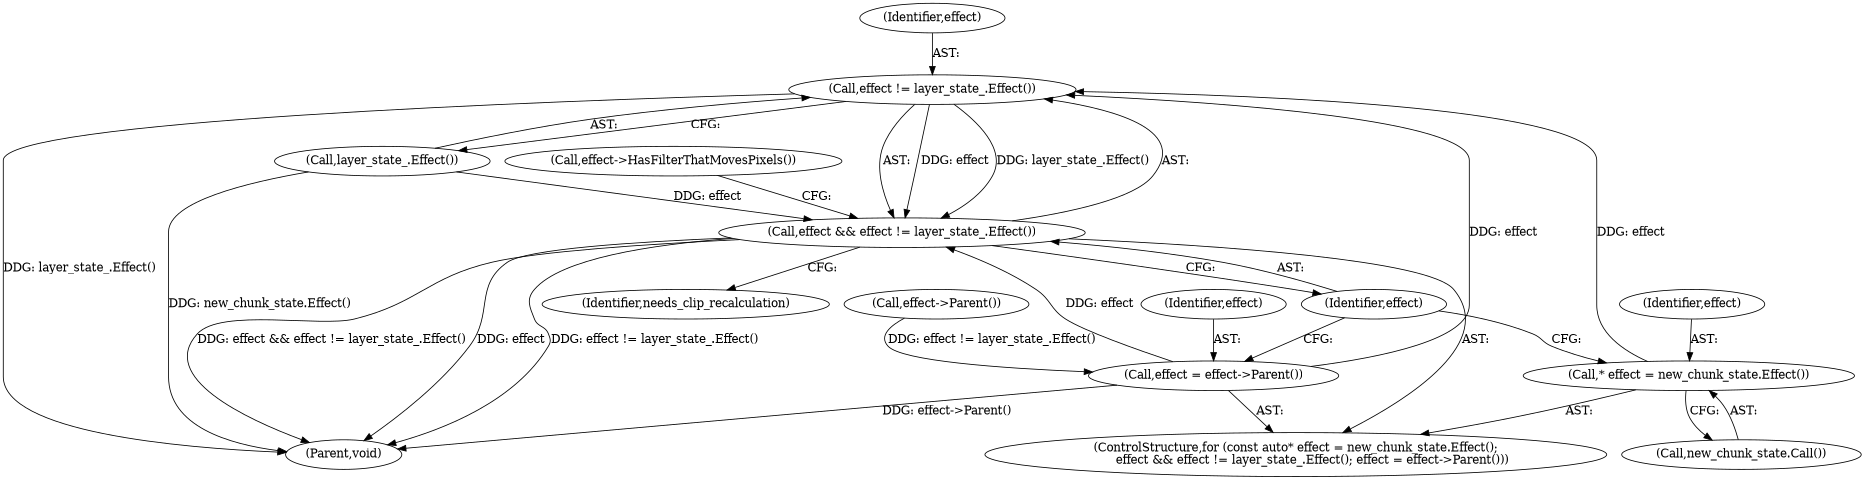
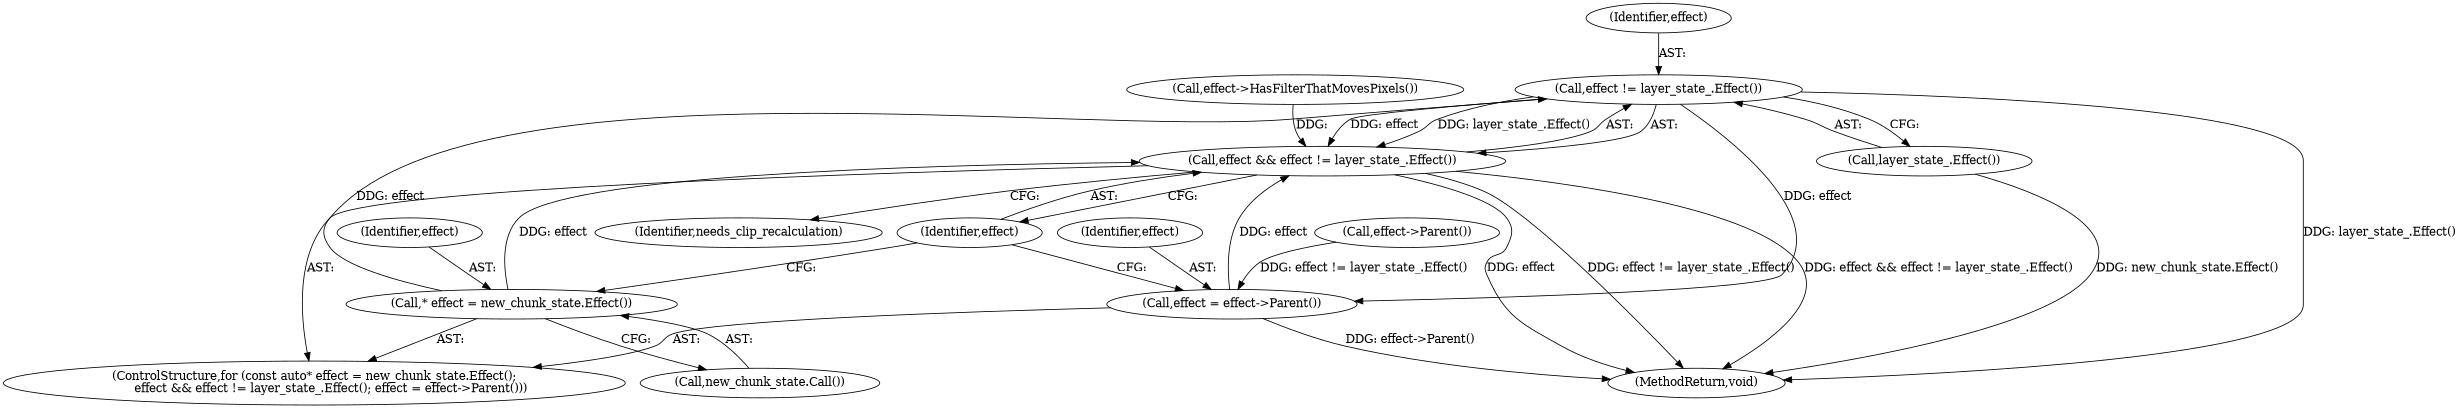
(1436, 137) -> (1684, 289)
(630, 195) -> (923, 167)
(819, 197) -> (1314, 125)
(344, 455) -> (1696, 383)
